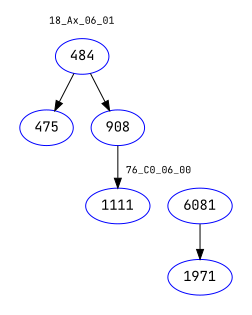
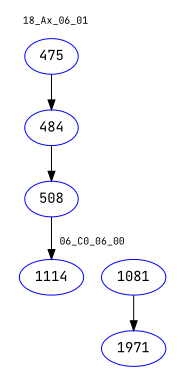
(67, 88) -> (51, 87)
(118, 128) -> (51, 199)
(159, 171) -> (93, 242)
(118, 206) -> (51, 277)
(200, 206) -> (134, 277)
